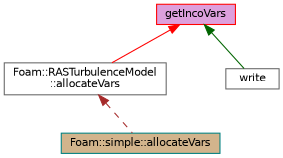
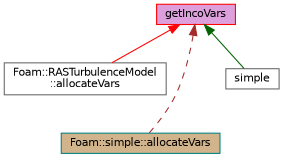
(252, 79) -> (252, 79)
(119, 118) -> (179, 88)
